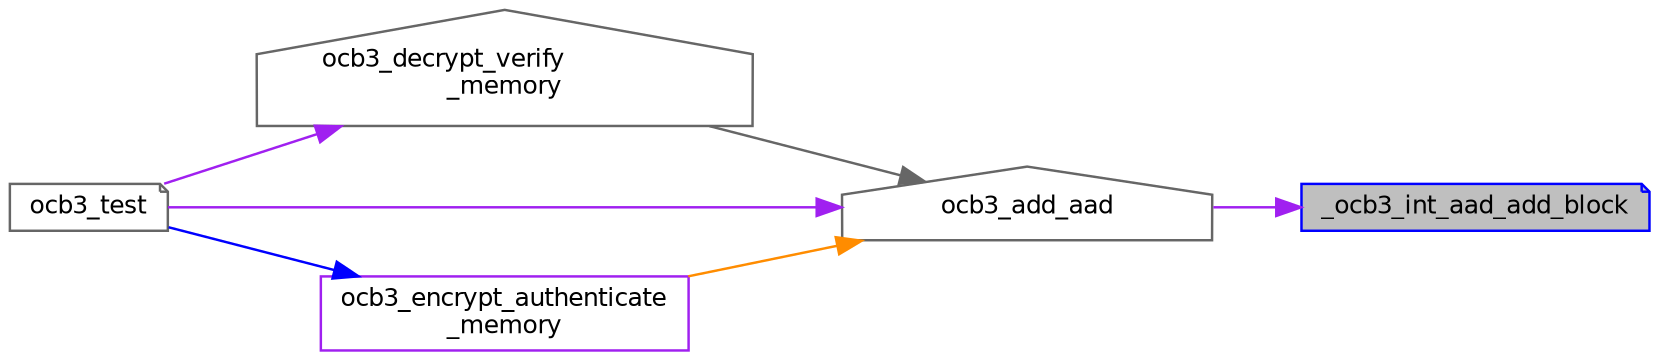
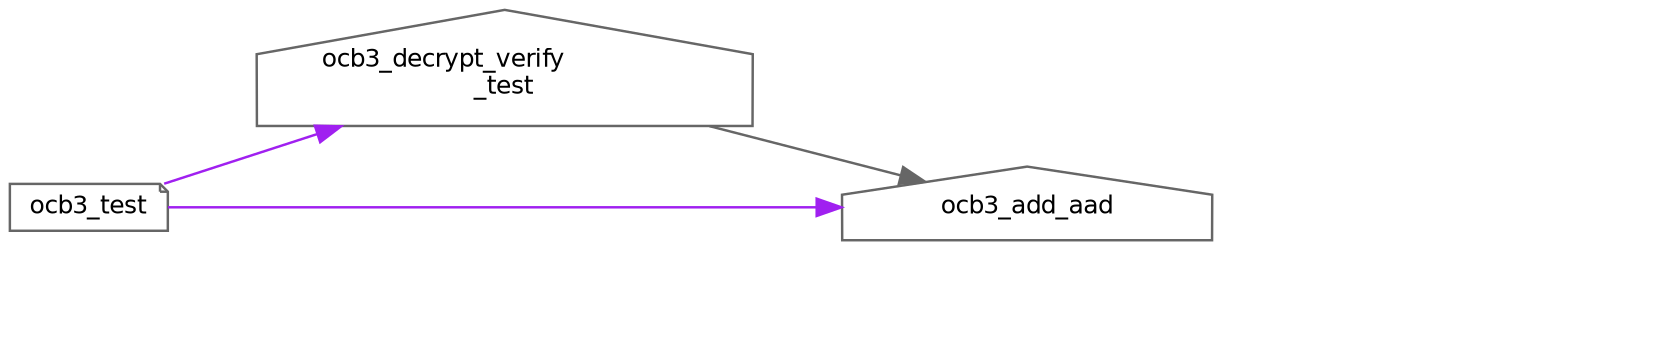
(505, 74) -> (505, 74)
(1475, 207) -> none
(505, 313) -> none
